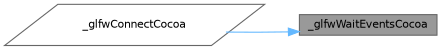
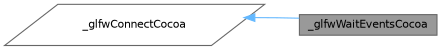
(257, 32) -> (277, 18)
